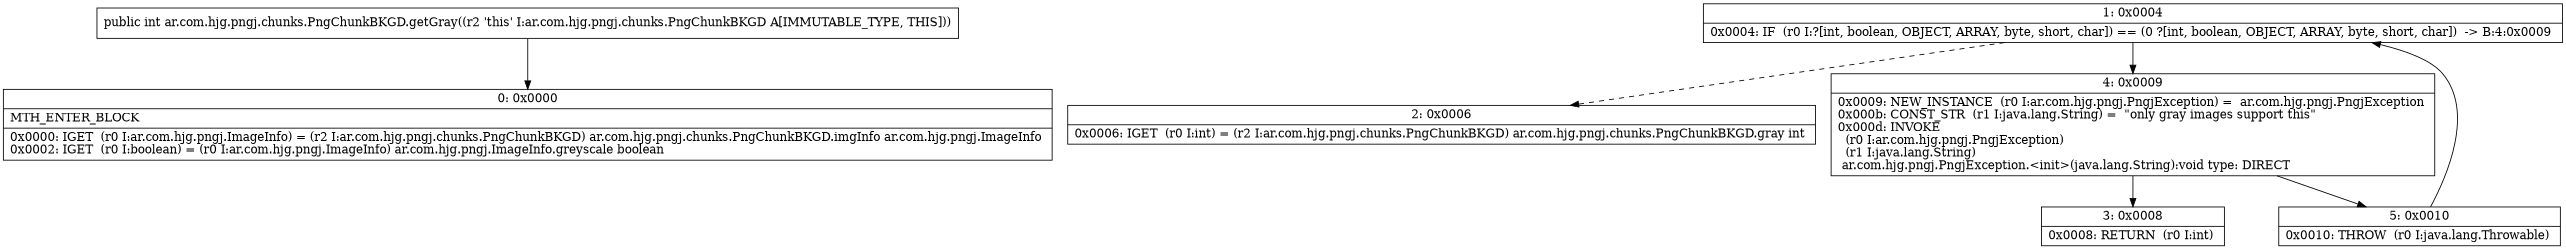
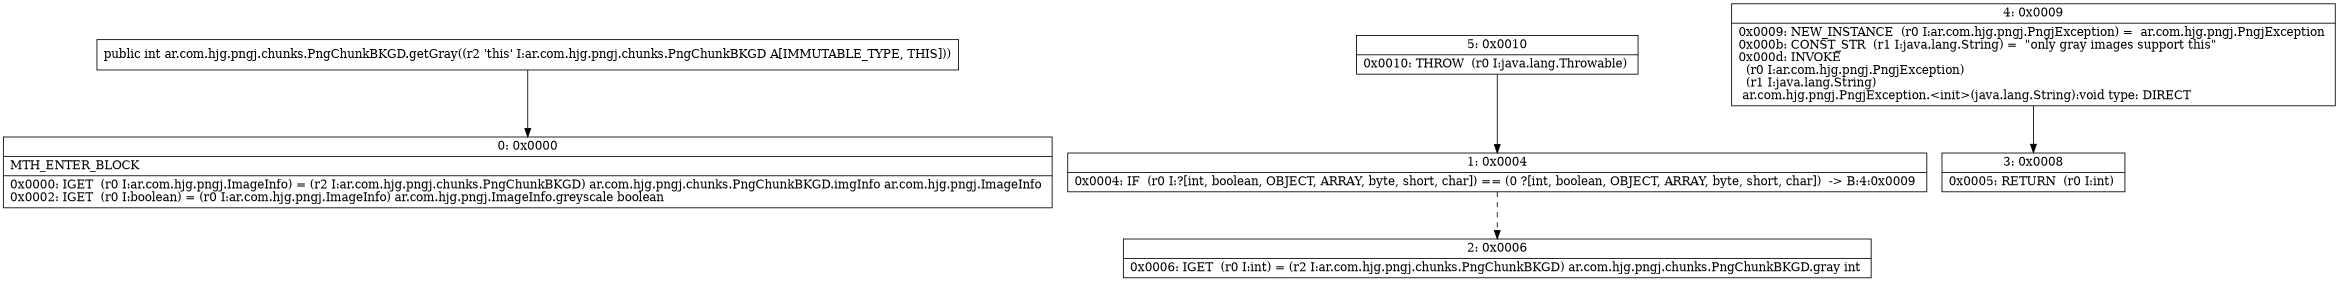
(2133, 54) -> none
(2317, 190) -> none
(2133, 236) -> (2033, 182)
